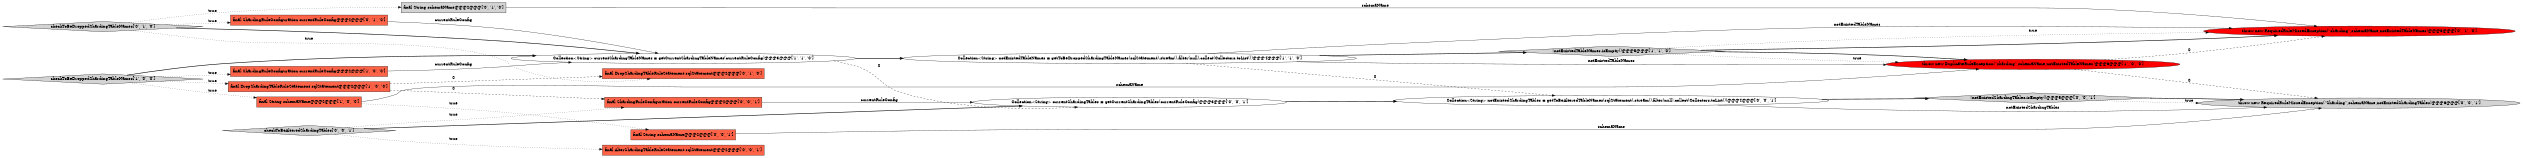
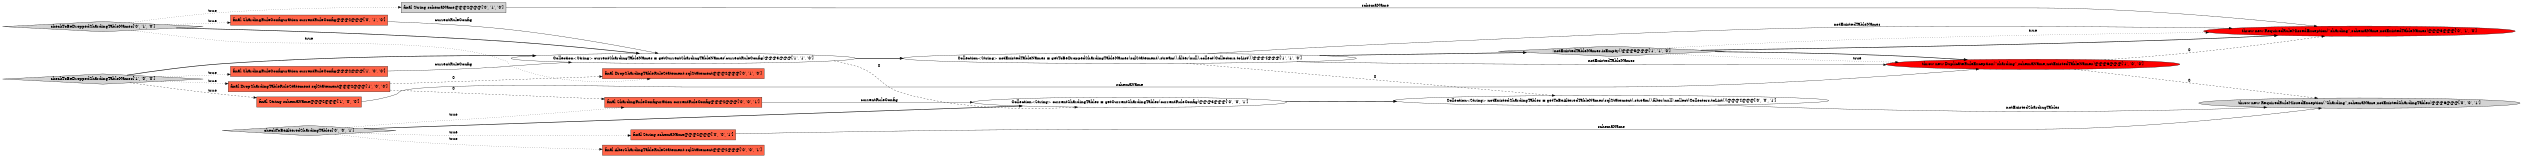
(192, 91) -> (192, 91)
(2033, 98) -> none
(504, 112) -> (492, 136)
